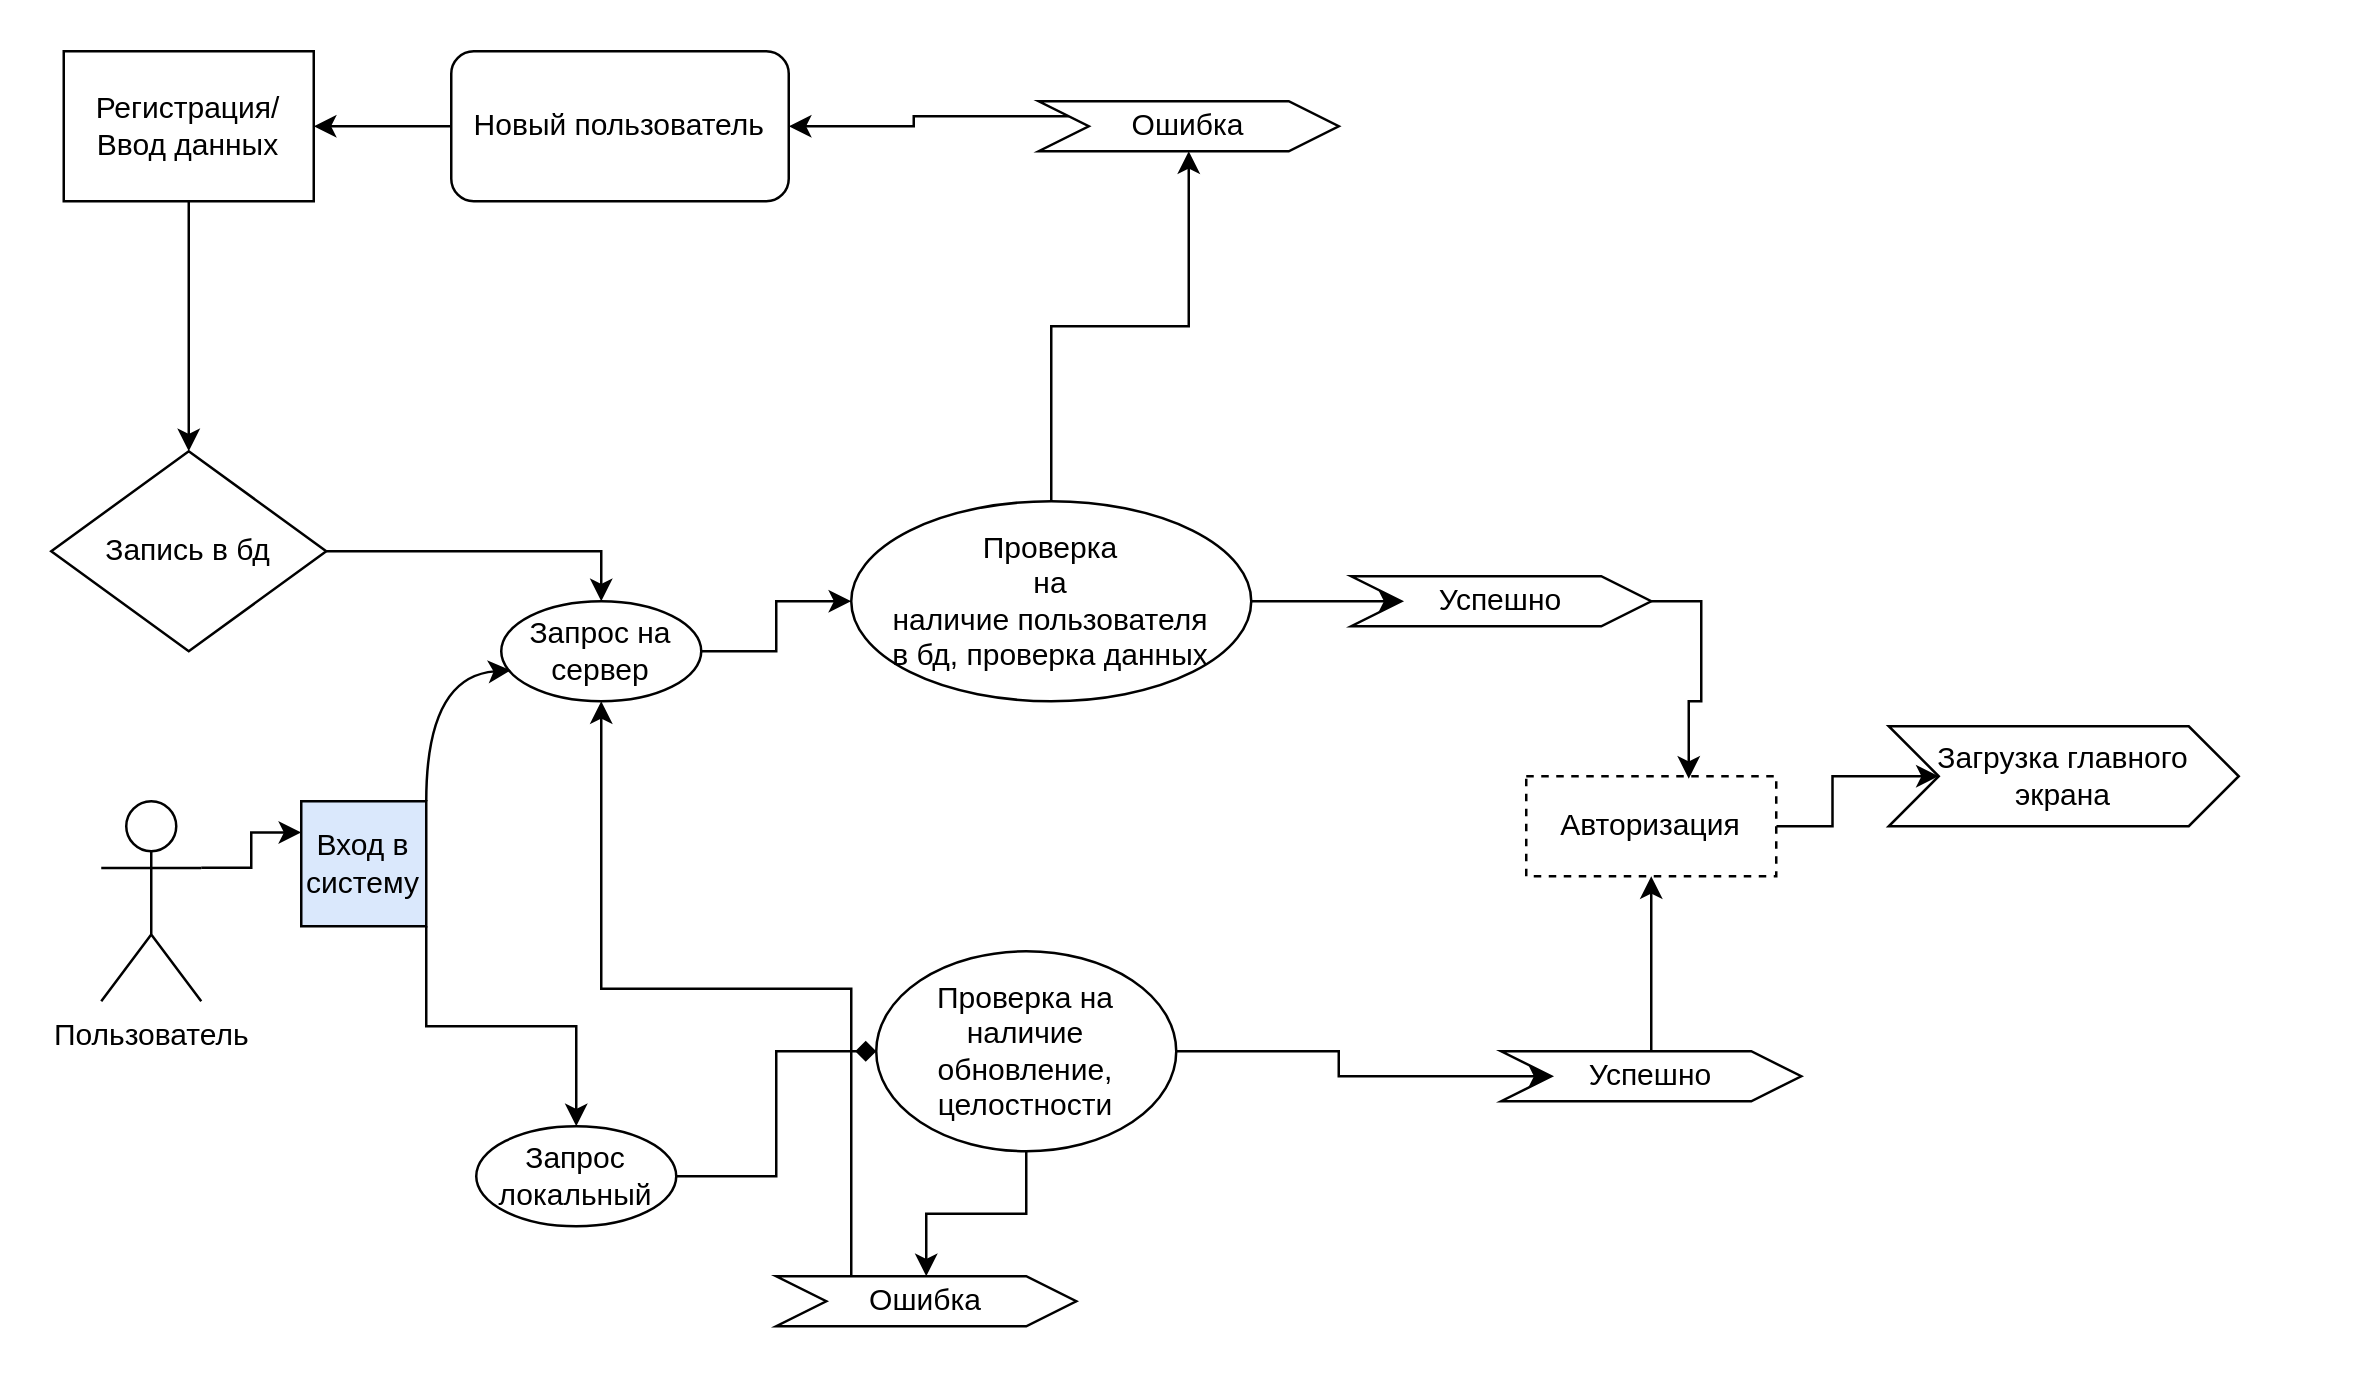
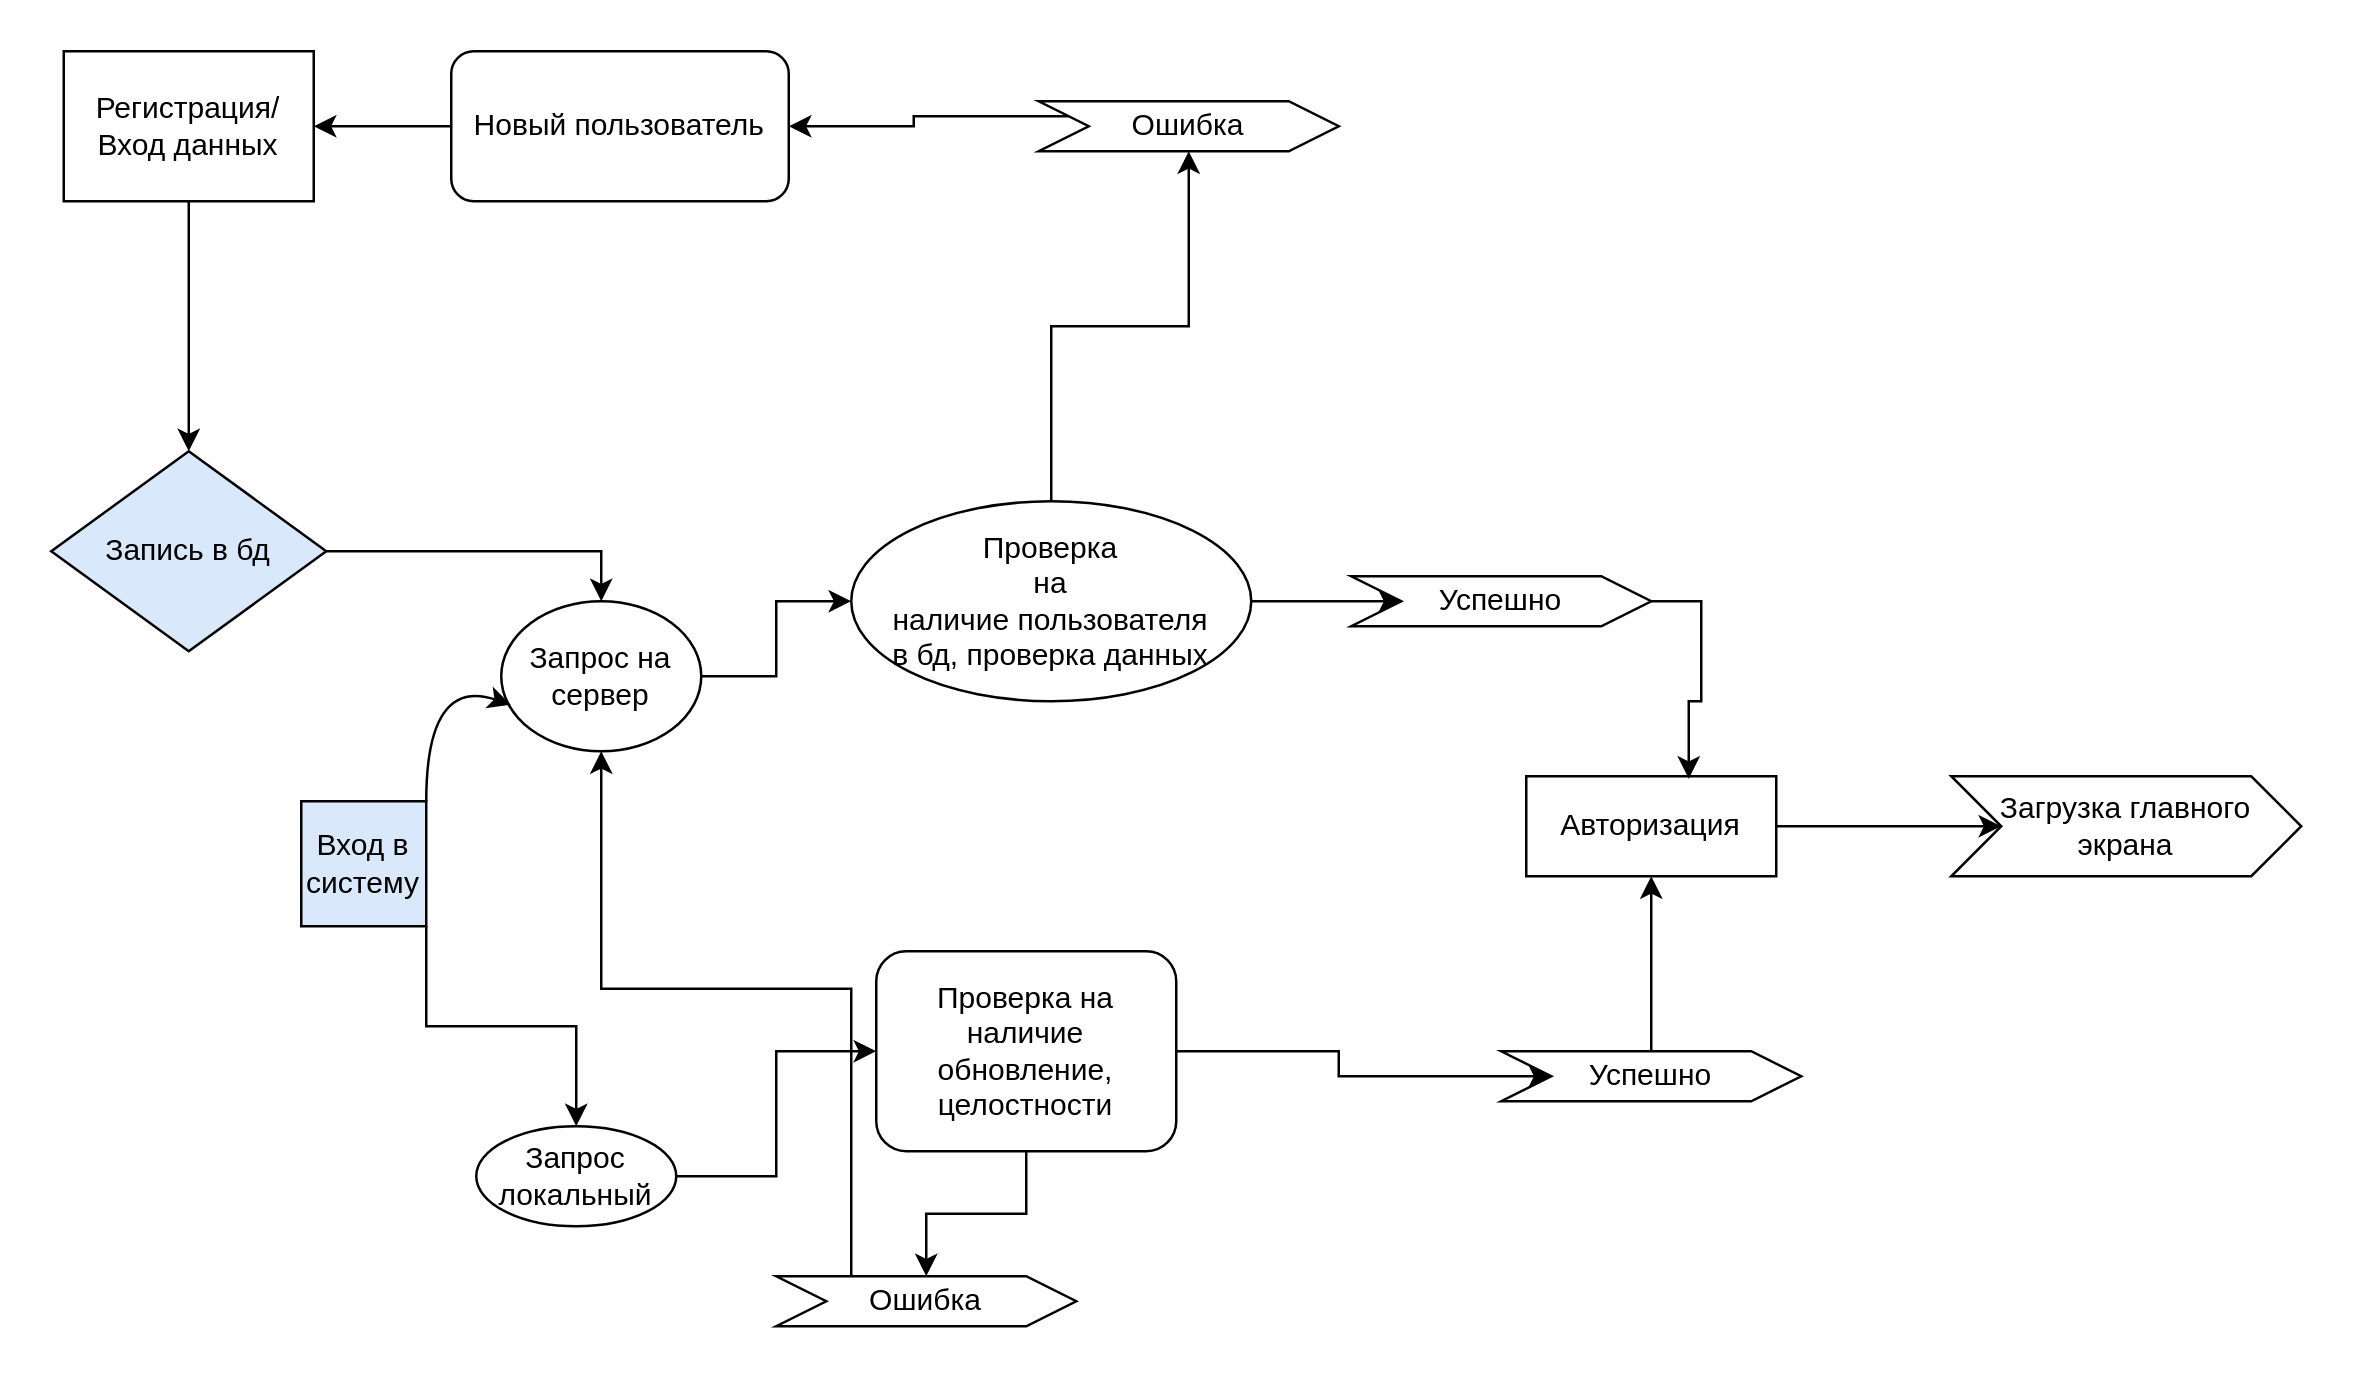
(189, 126) -> (189, 126)
(189, 551) -> (189, 551)
(601, 651) -> (601, 676)
(2064, 776) -> (2126, 826)
(1651, 826) -> (1651, 826)
(251, 857) -> none
(151, 901) -> none
(856, 1051) -> (857, 1051)
(1026, 1051) -> (1026, 1051)
